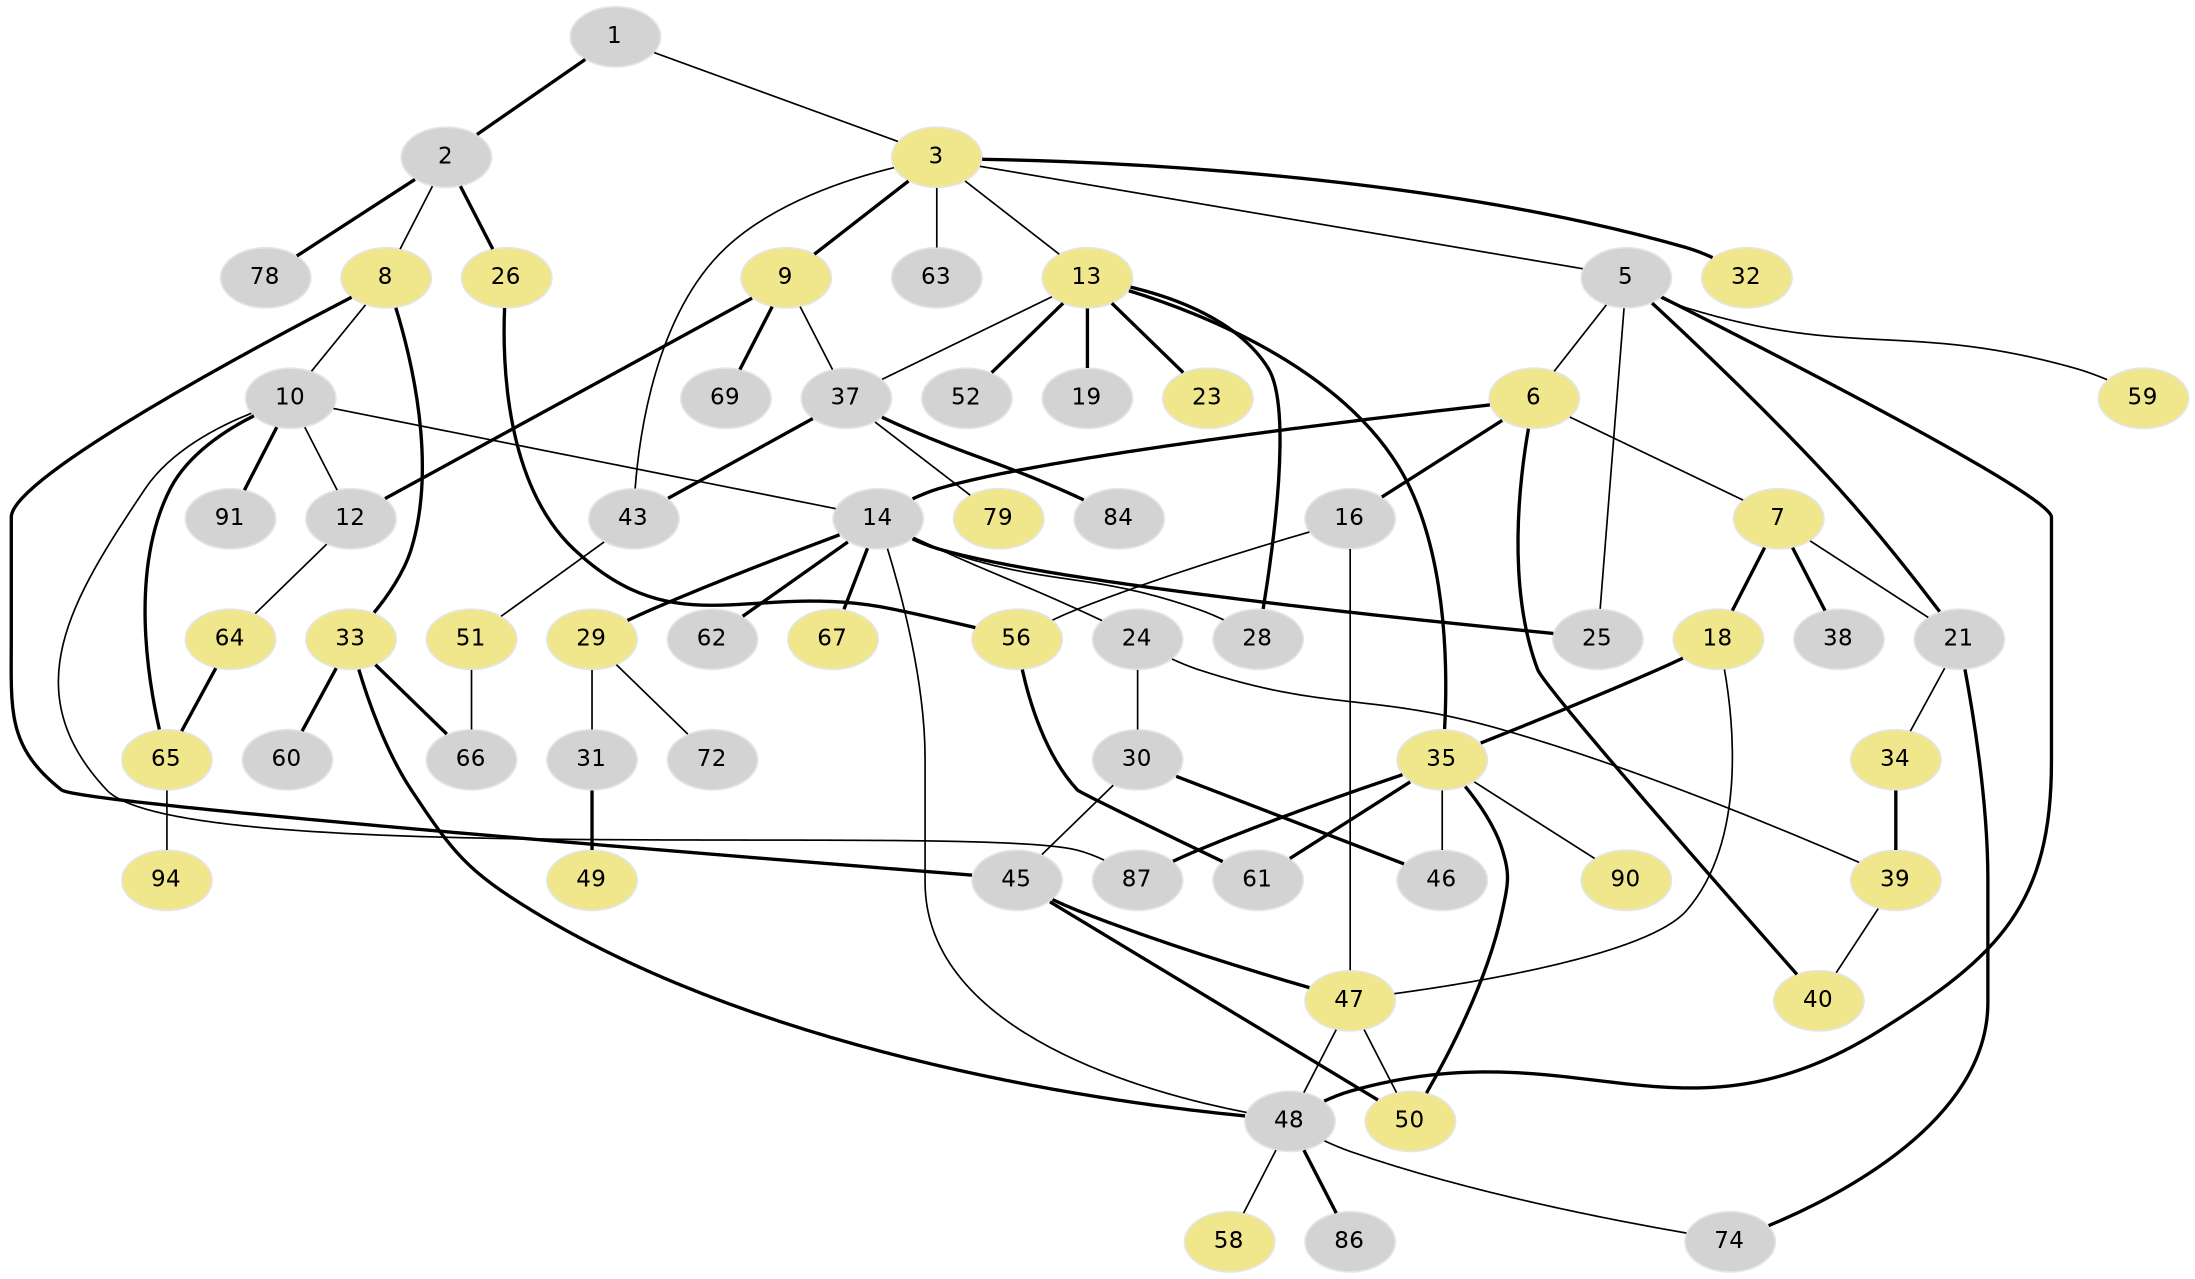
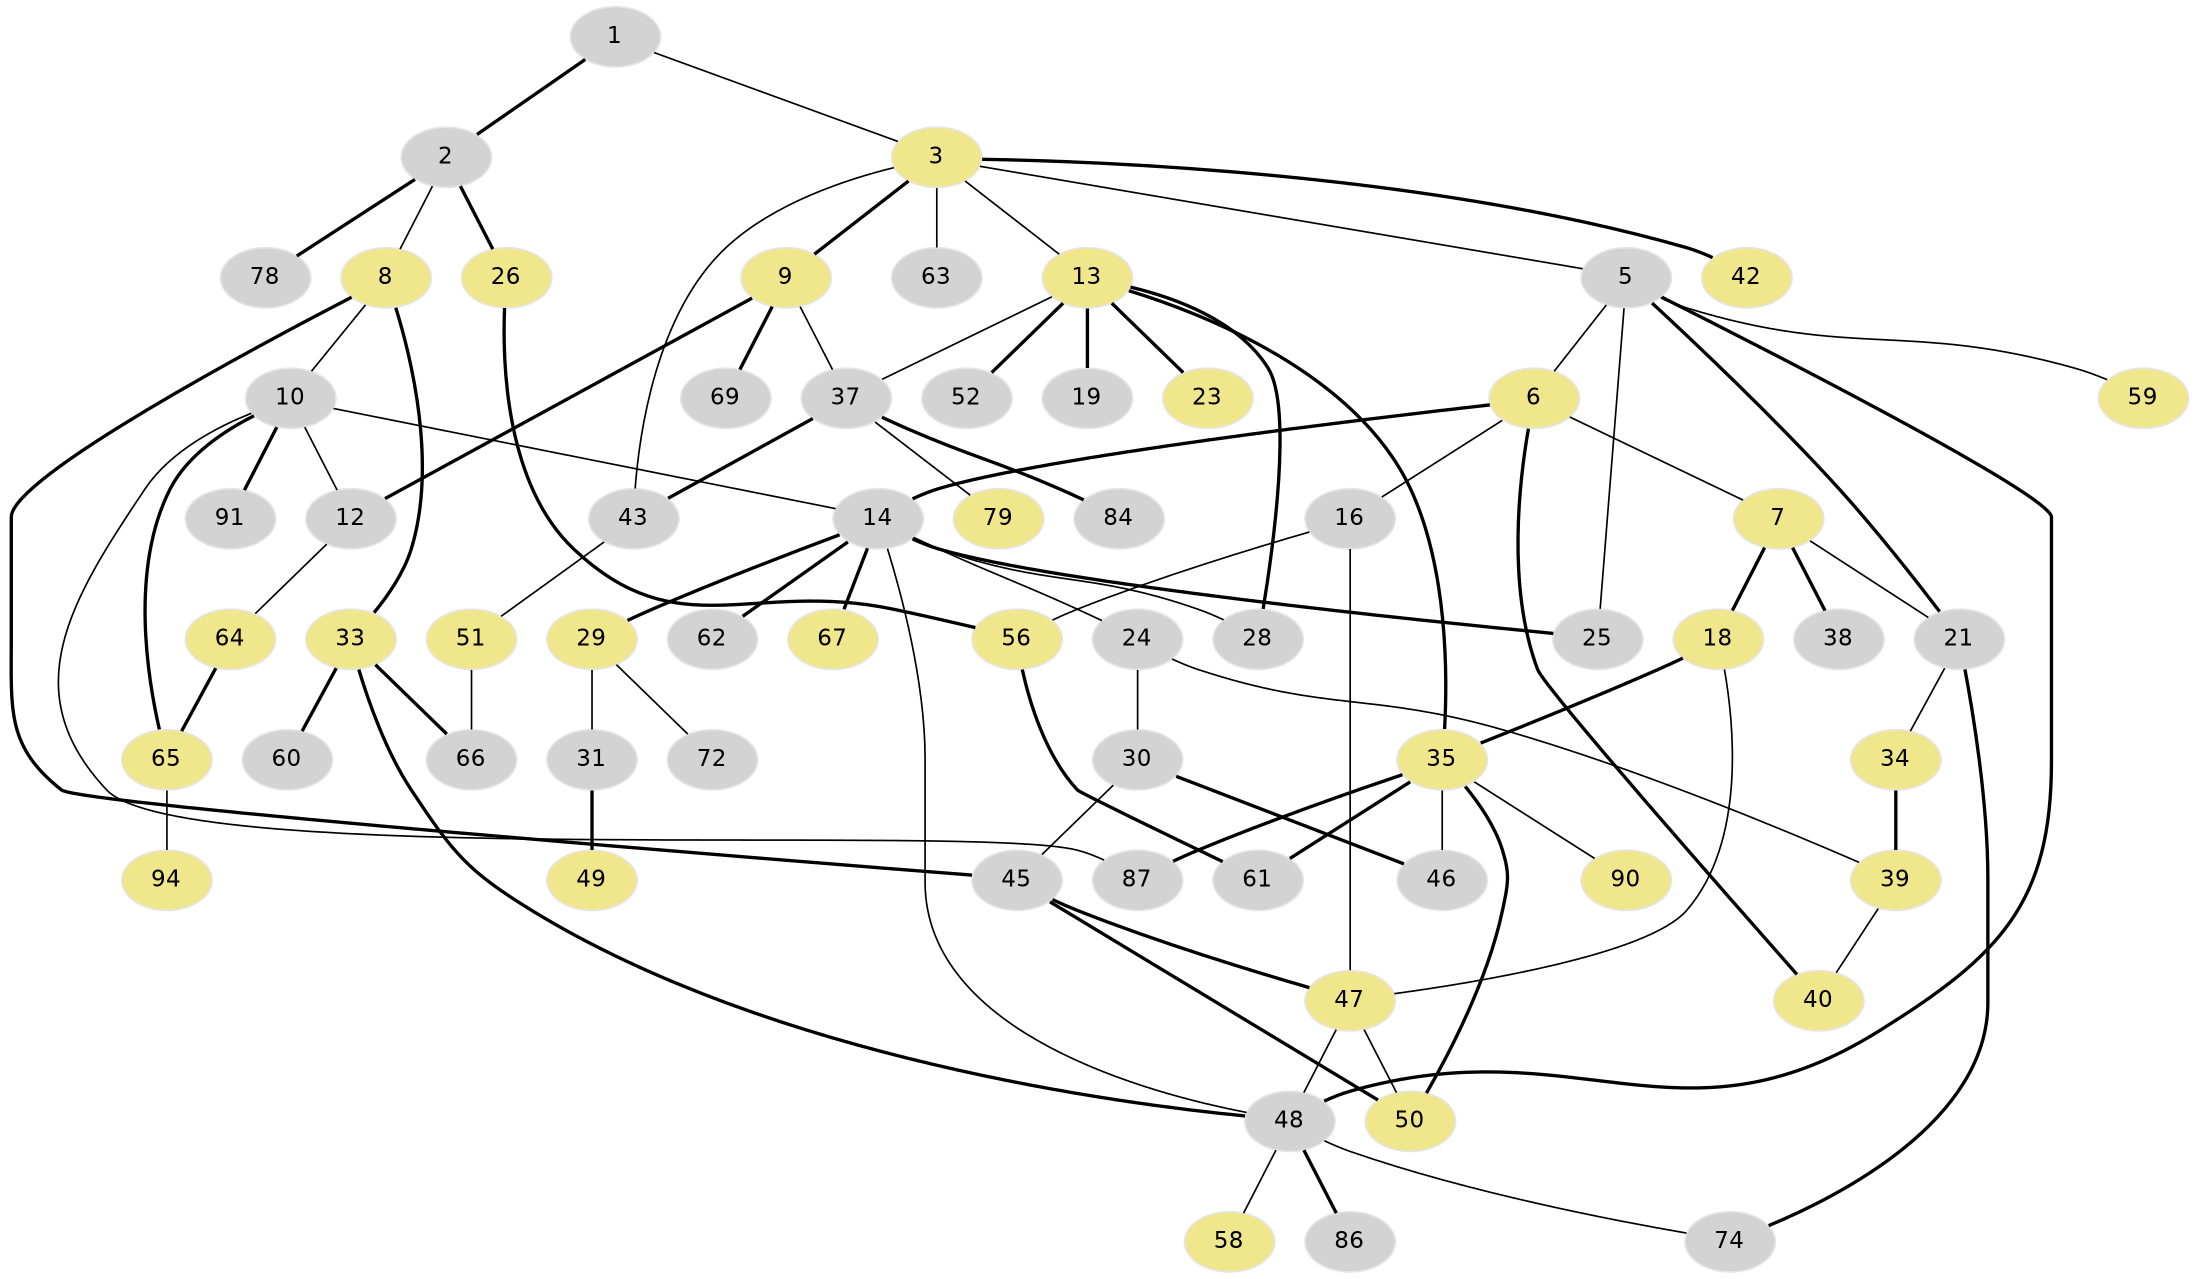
(1747, 278) -> (1747, 278)
(1442, 459) -> (1442, 459)
